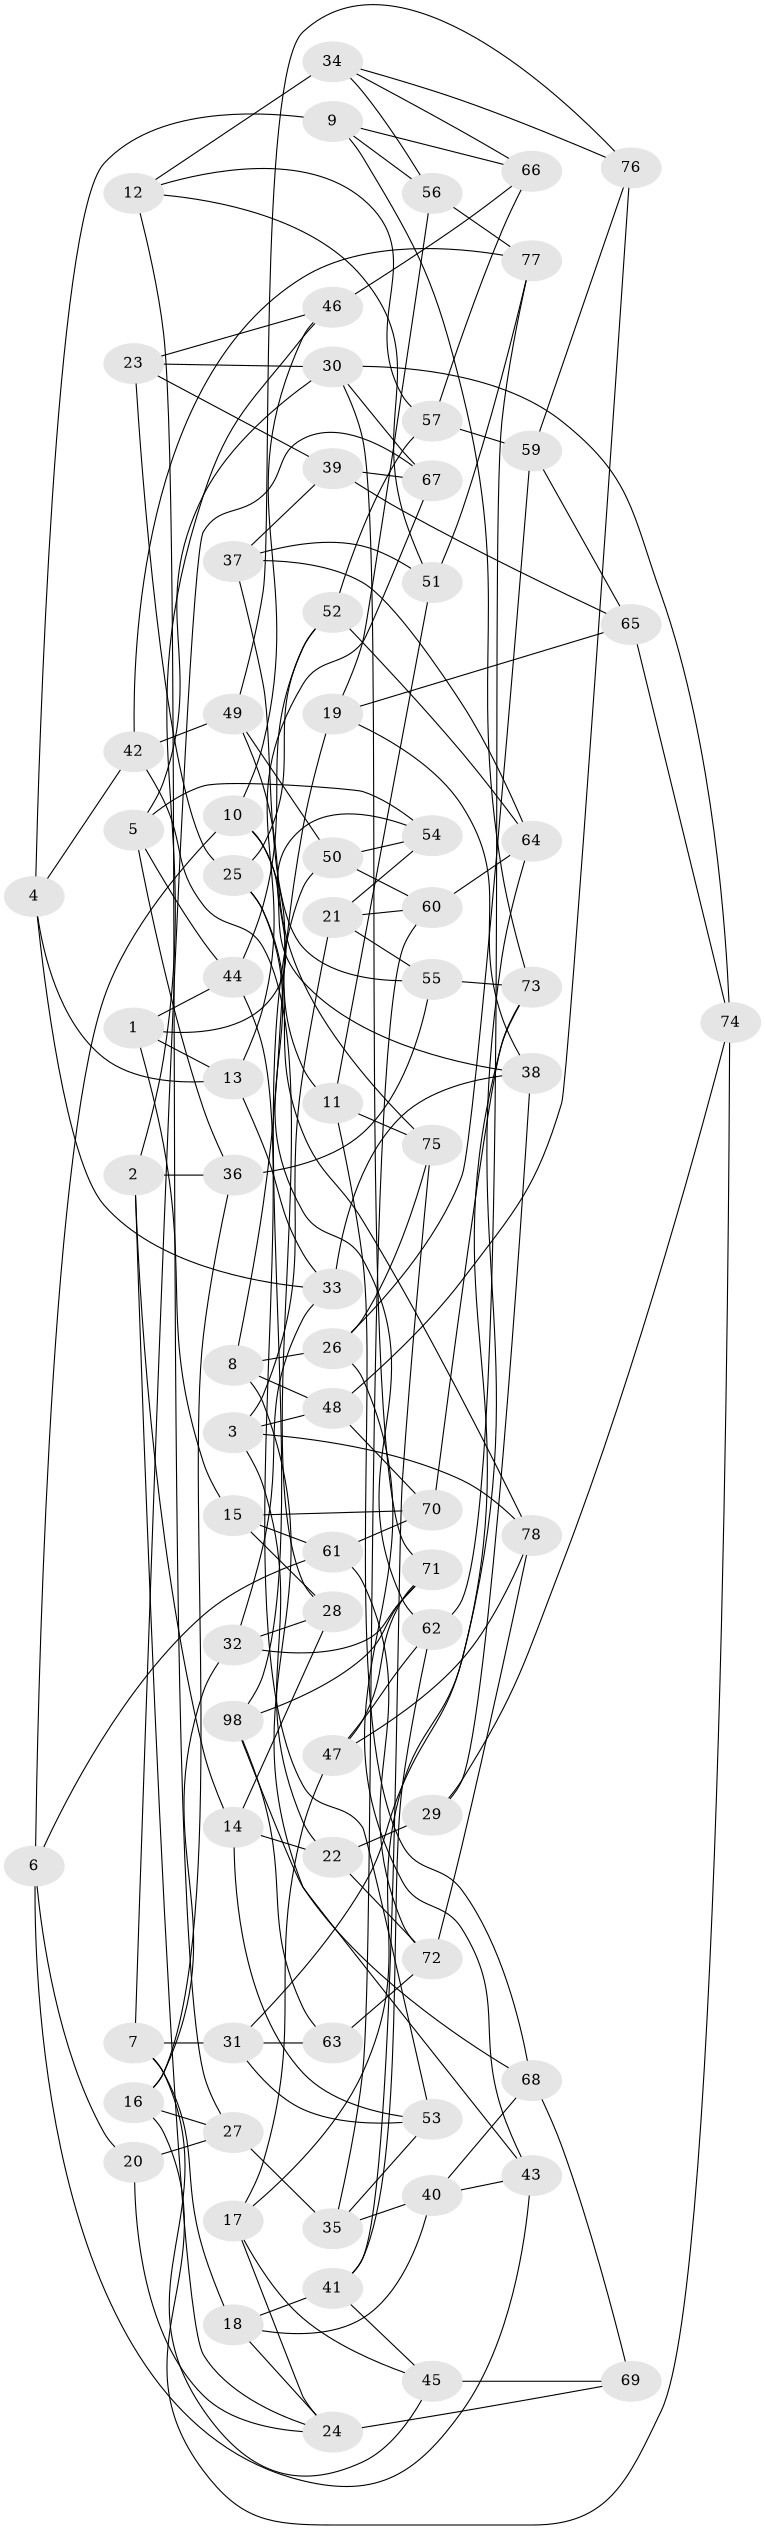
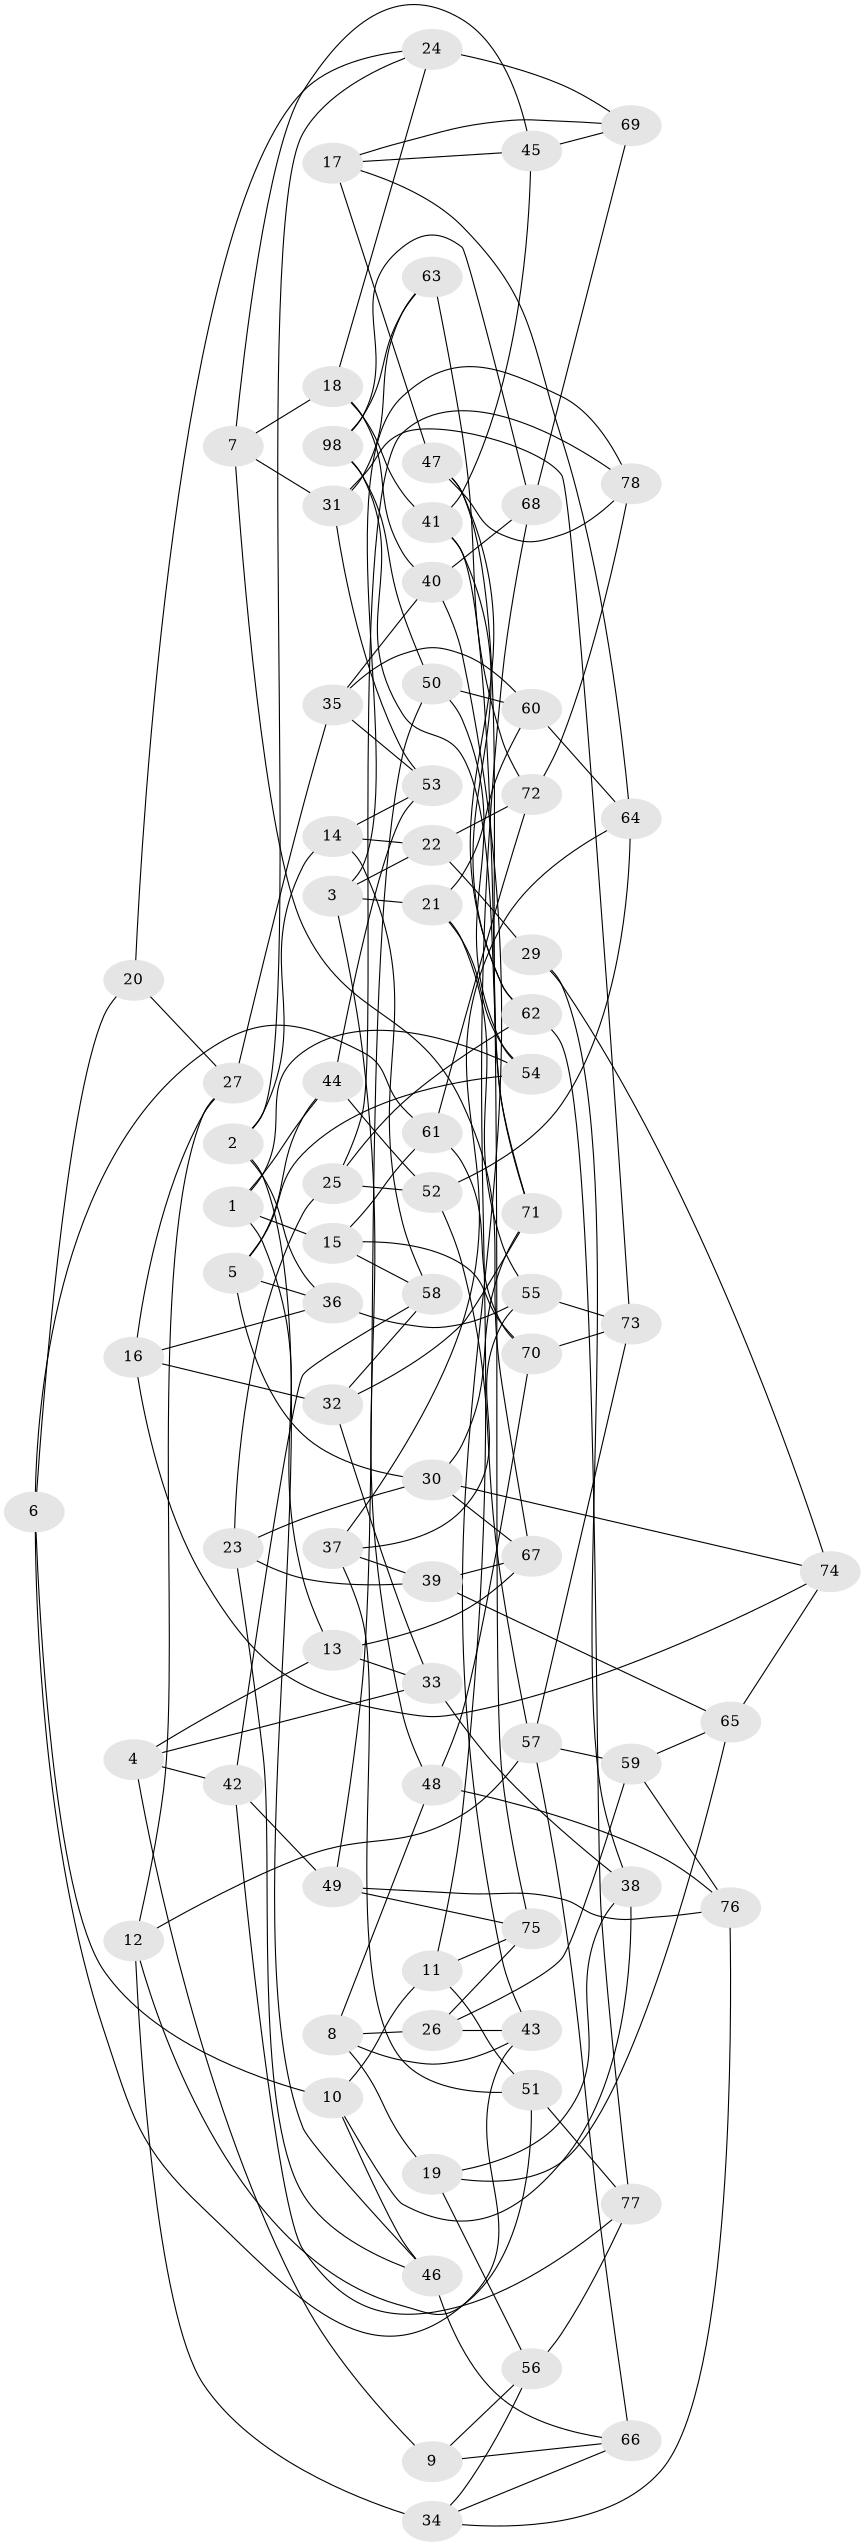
(486, 541) -> (582, 1533)
(333, 1612) -> (432, 1294)
(275, 2325) -> (479, 124)
